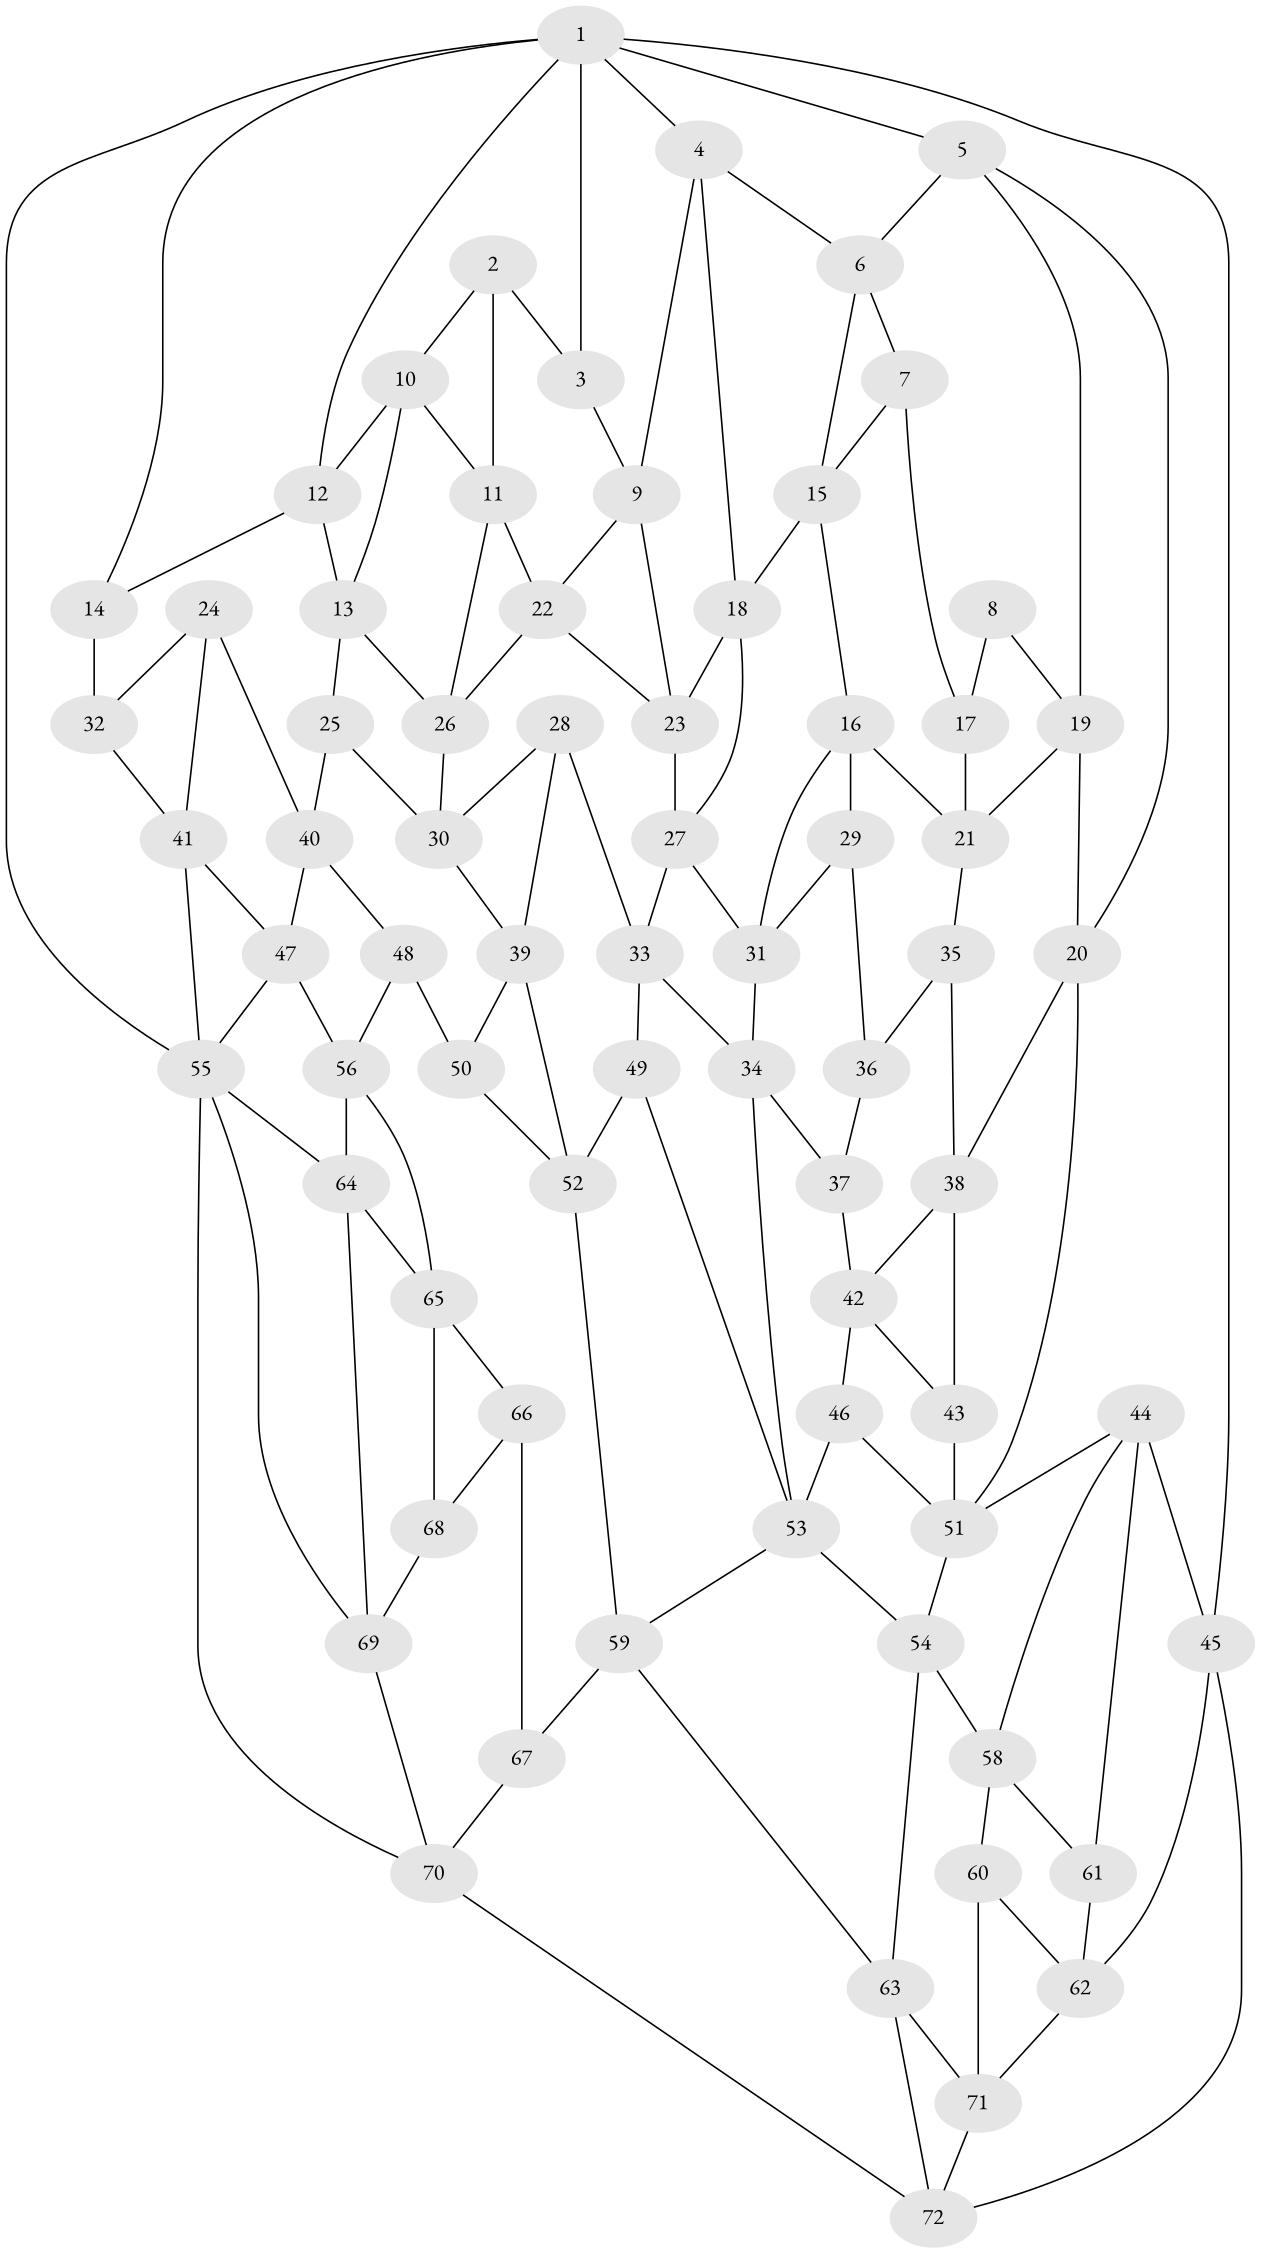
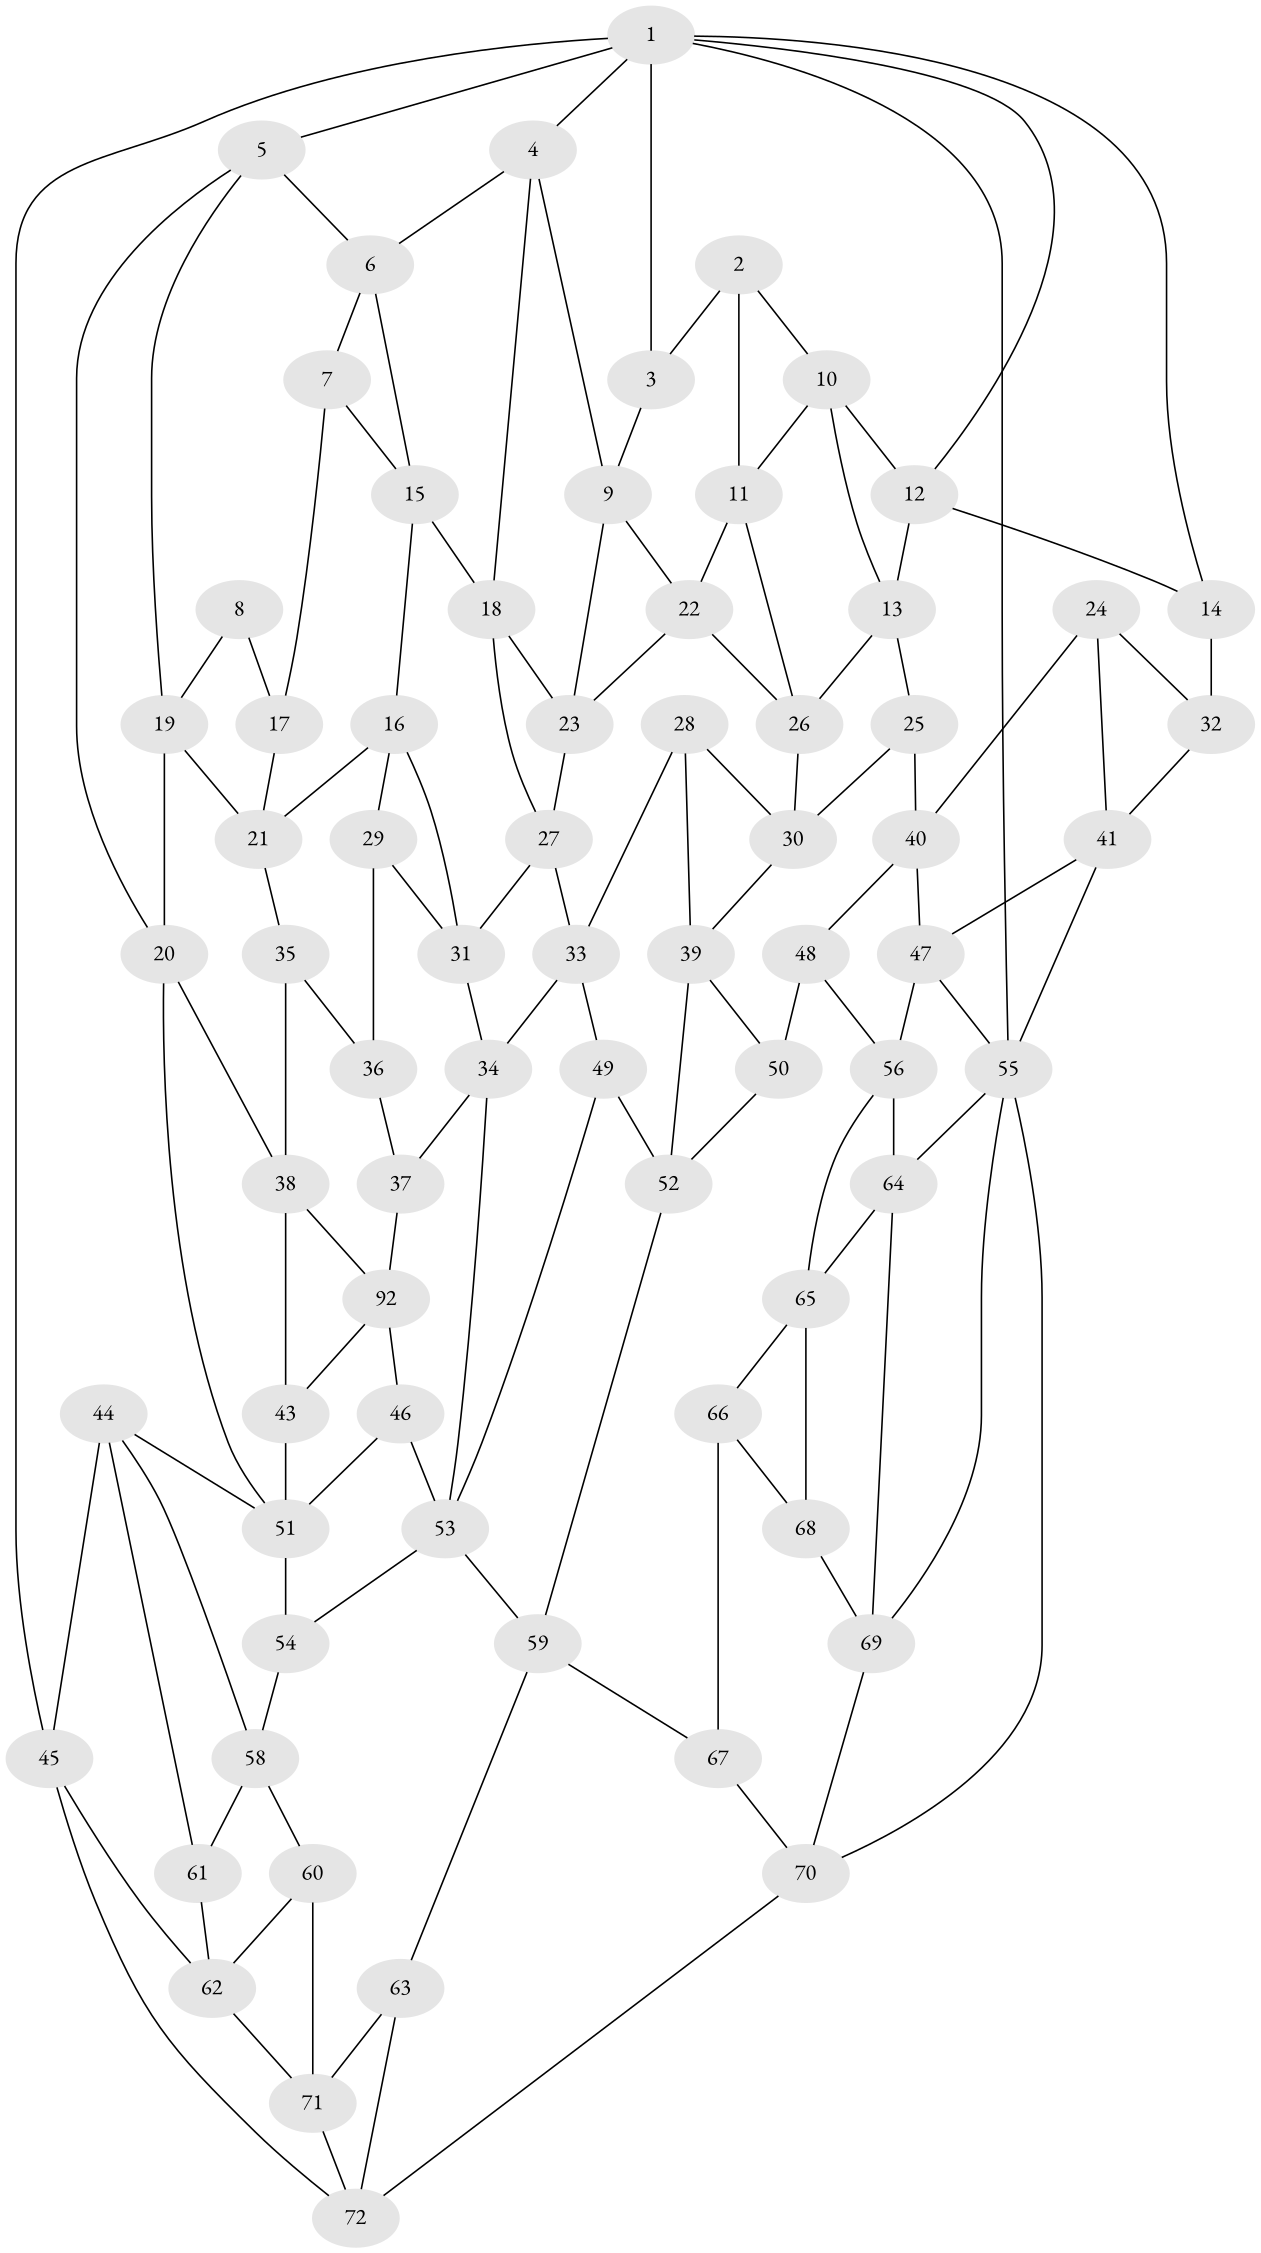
(854, 1299) -> (386, 1299)
(906, 1816) -> none
